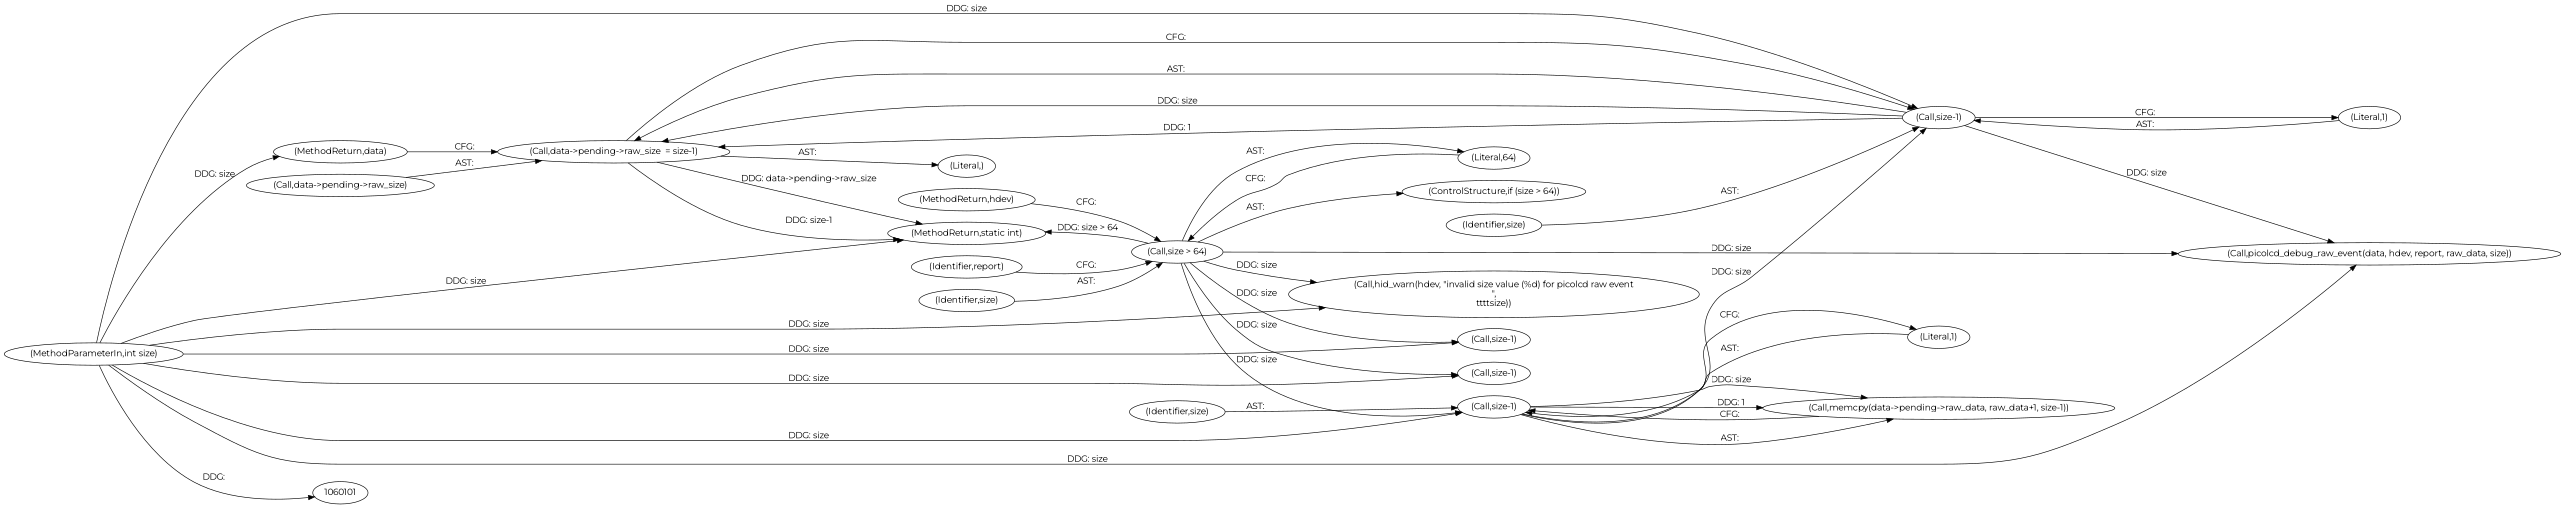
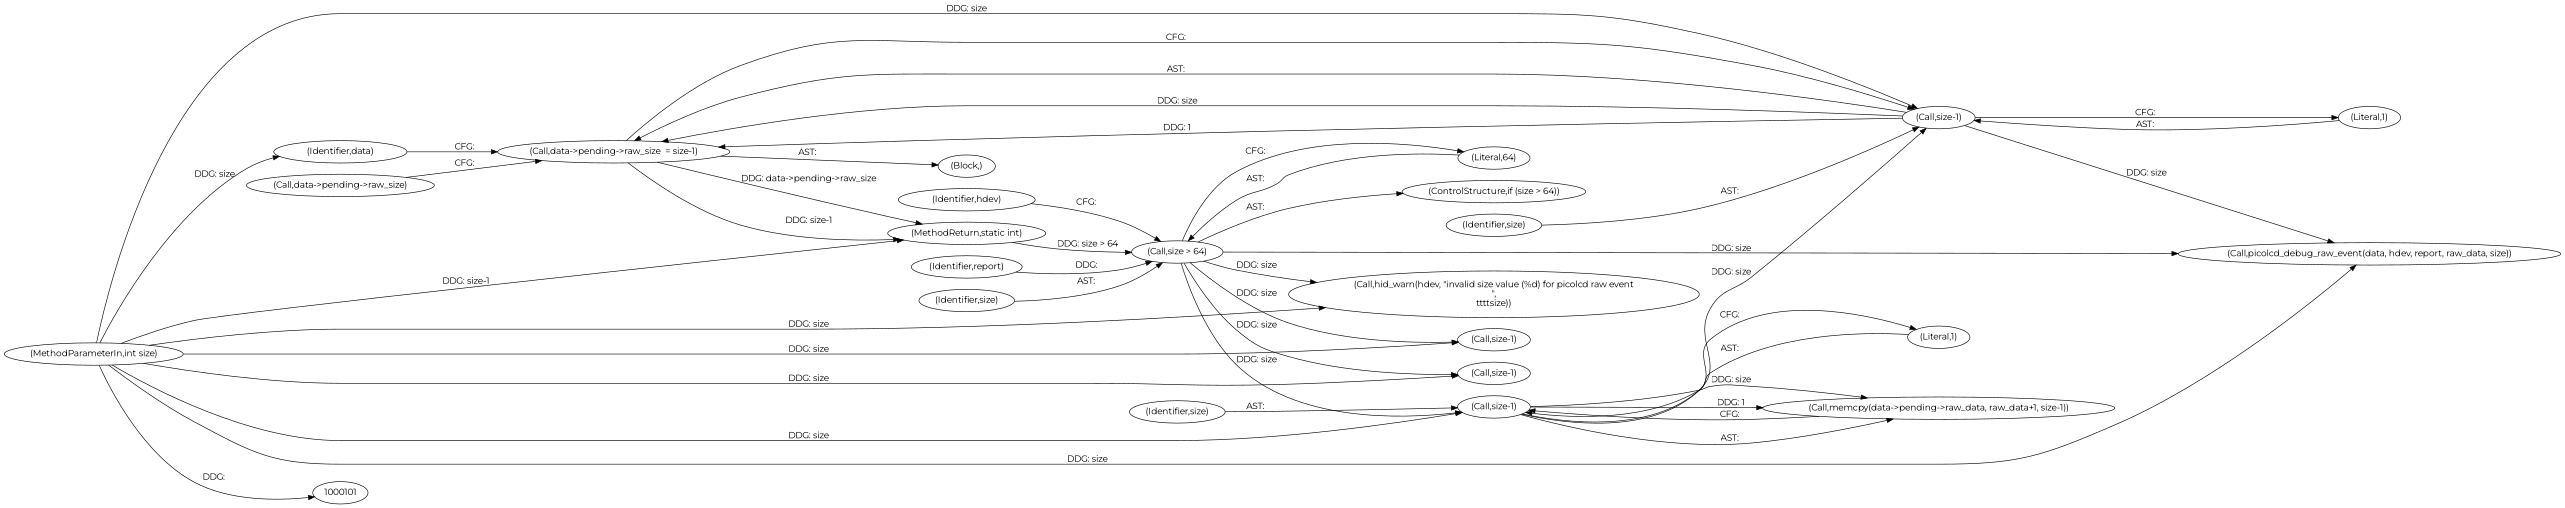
(340, 152) -> (340, 152)
(1257, 152) -> (1257, 152)
(466, 163) -> (466, 163)
(967, 166) -> (967, 166)
(1257, 179) -> (1257, 179)
(967, 200) -> (967, 200)
(1100, 235) -> (1069, 250)
(1088, 265) -> (1088, 265)
(466, 282) -> (466, 282)
(340, 493) -> (340, 493)
